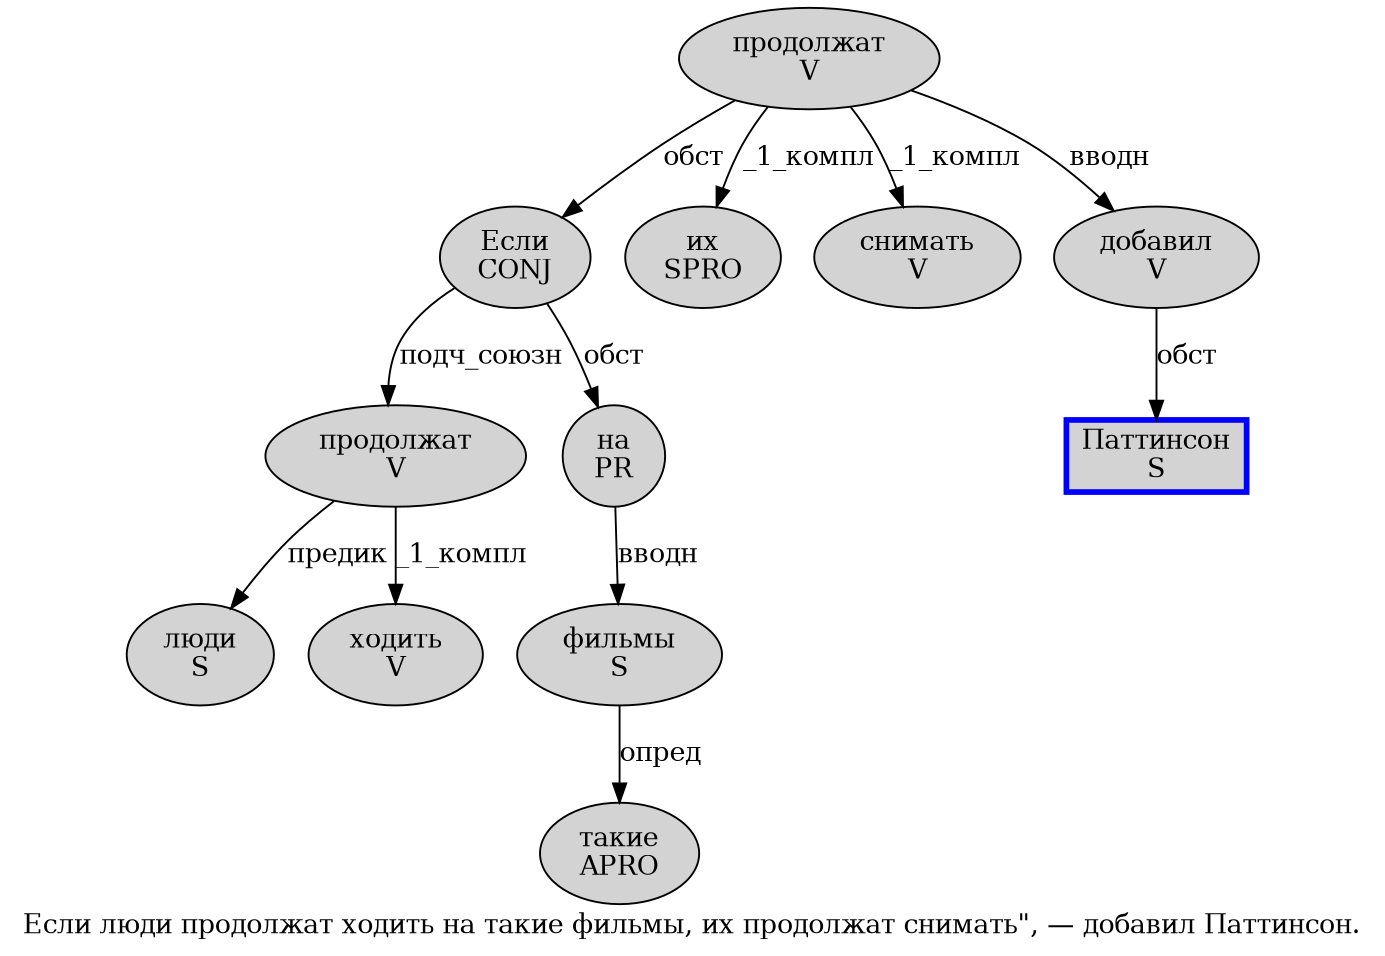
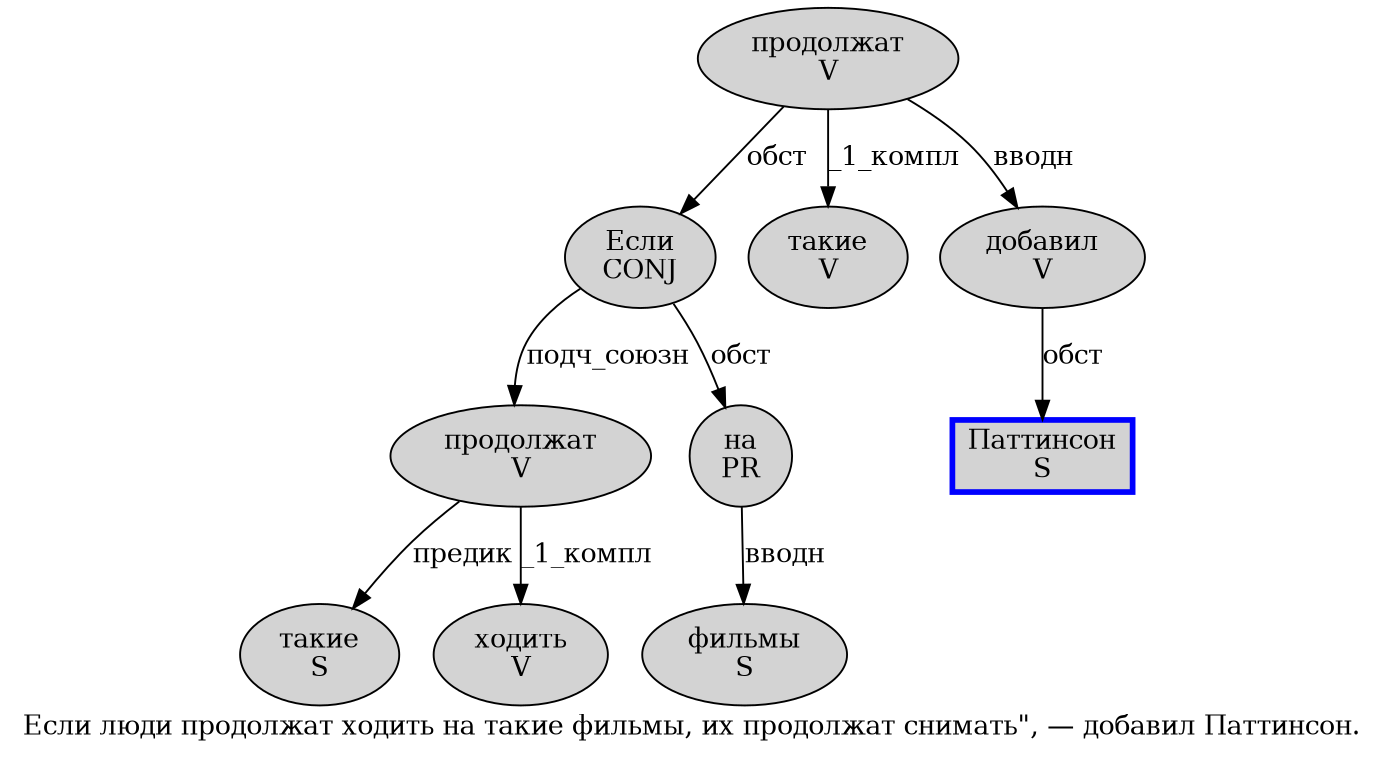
(703, 257) -> none
(917, 257) -> (828, 257)
(200, 655) -> (320, 655)
(620, 853) -> none
